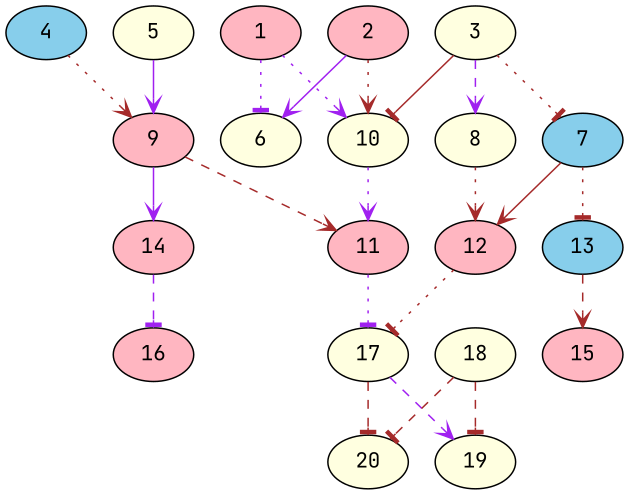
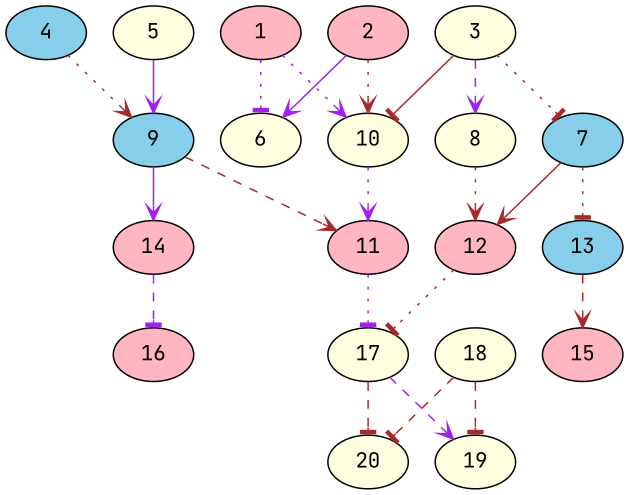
(153, 140) -> (153, 140)
